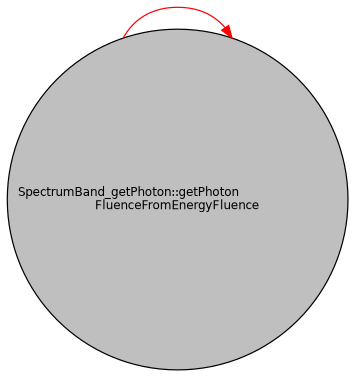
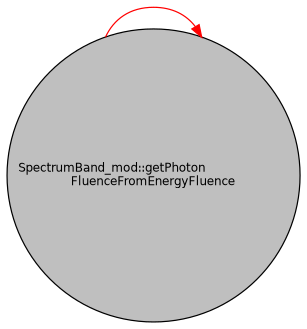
(178, 200) -> (154, 175)
